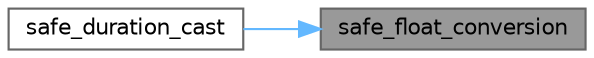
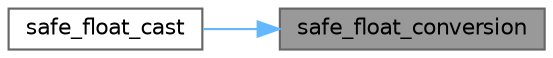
(126, 29) -> (105, 29)
